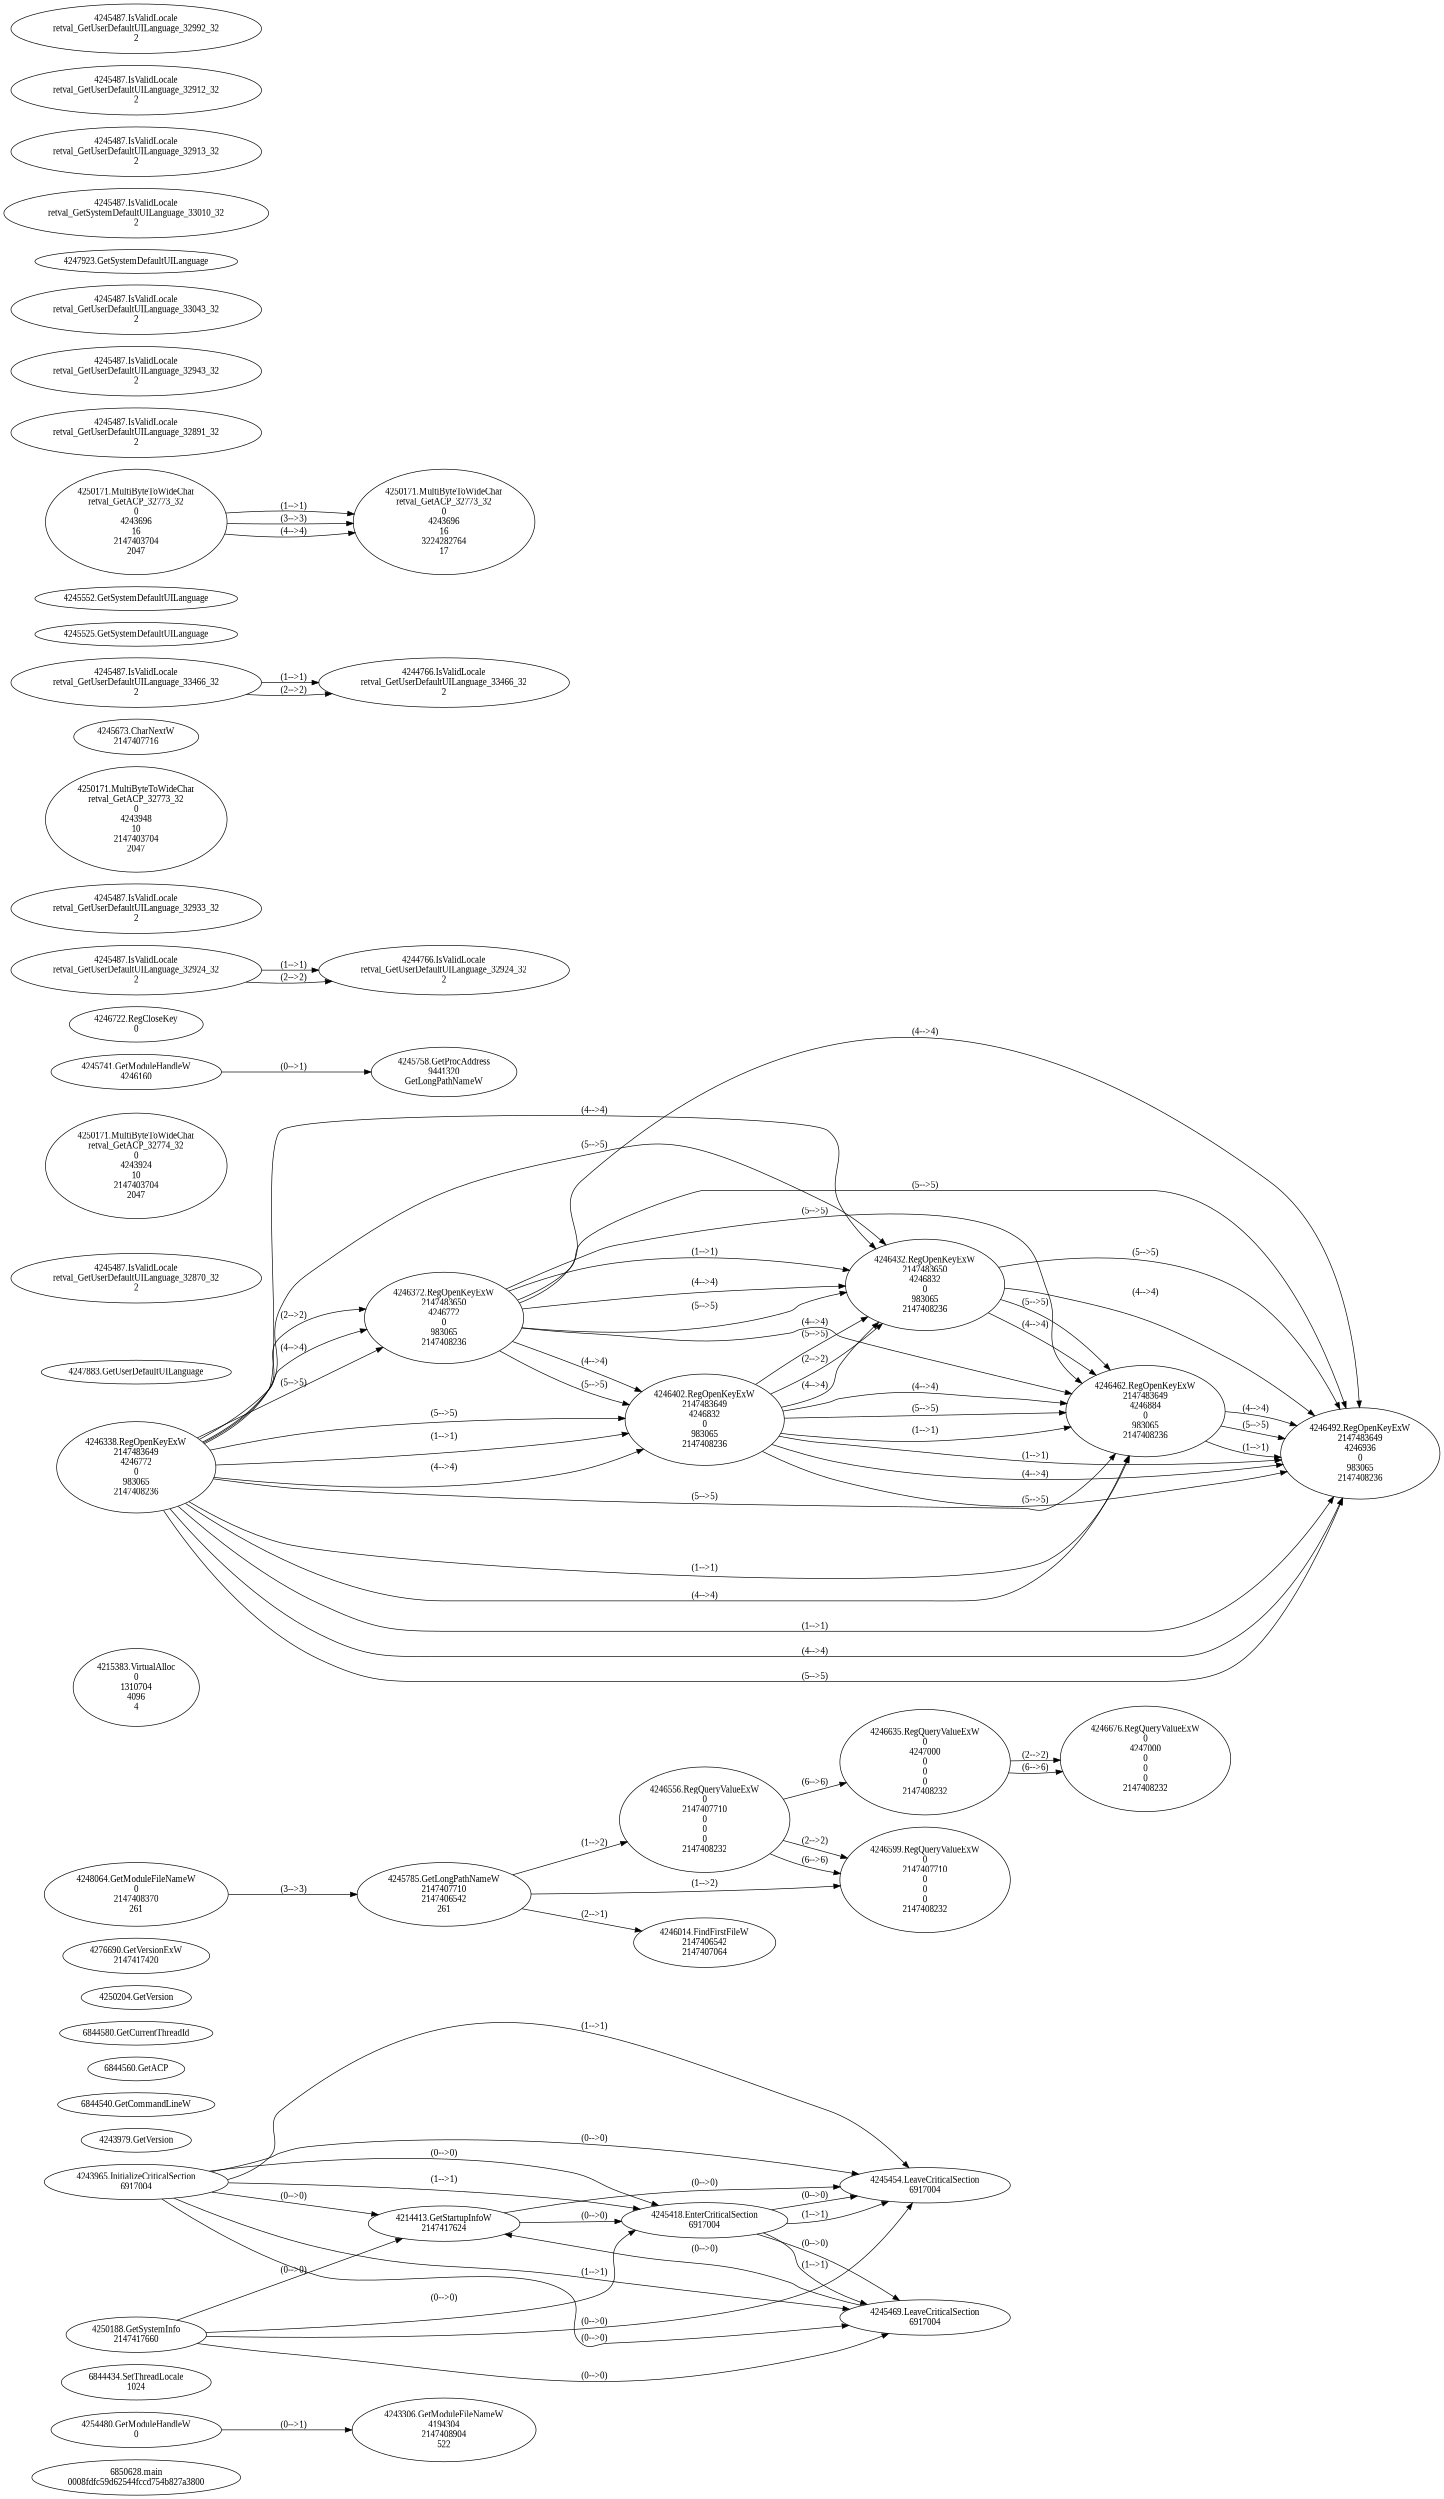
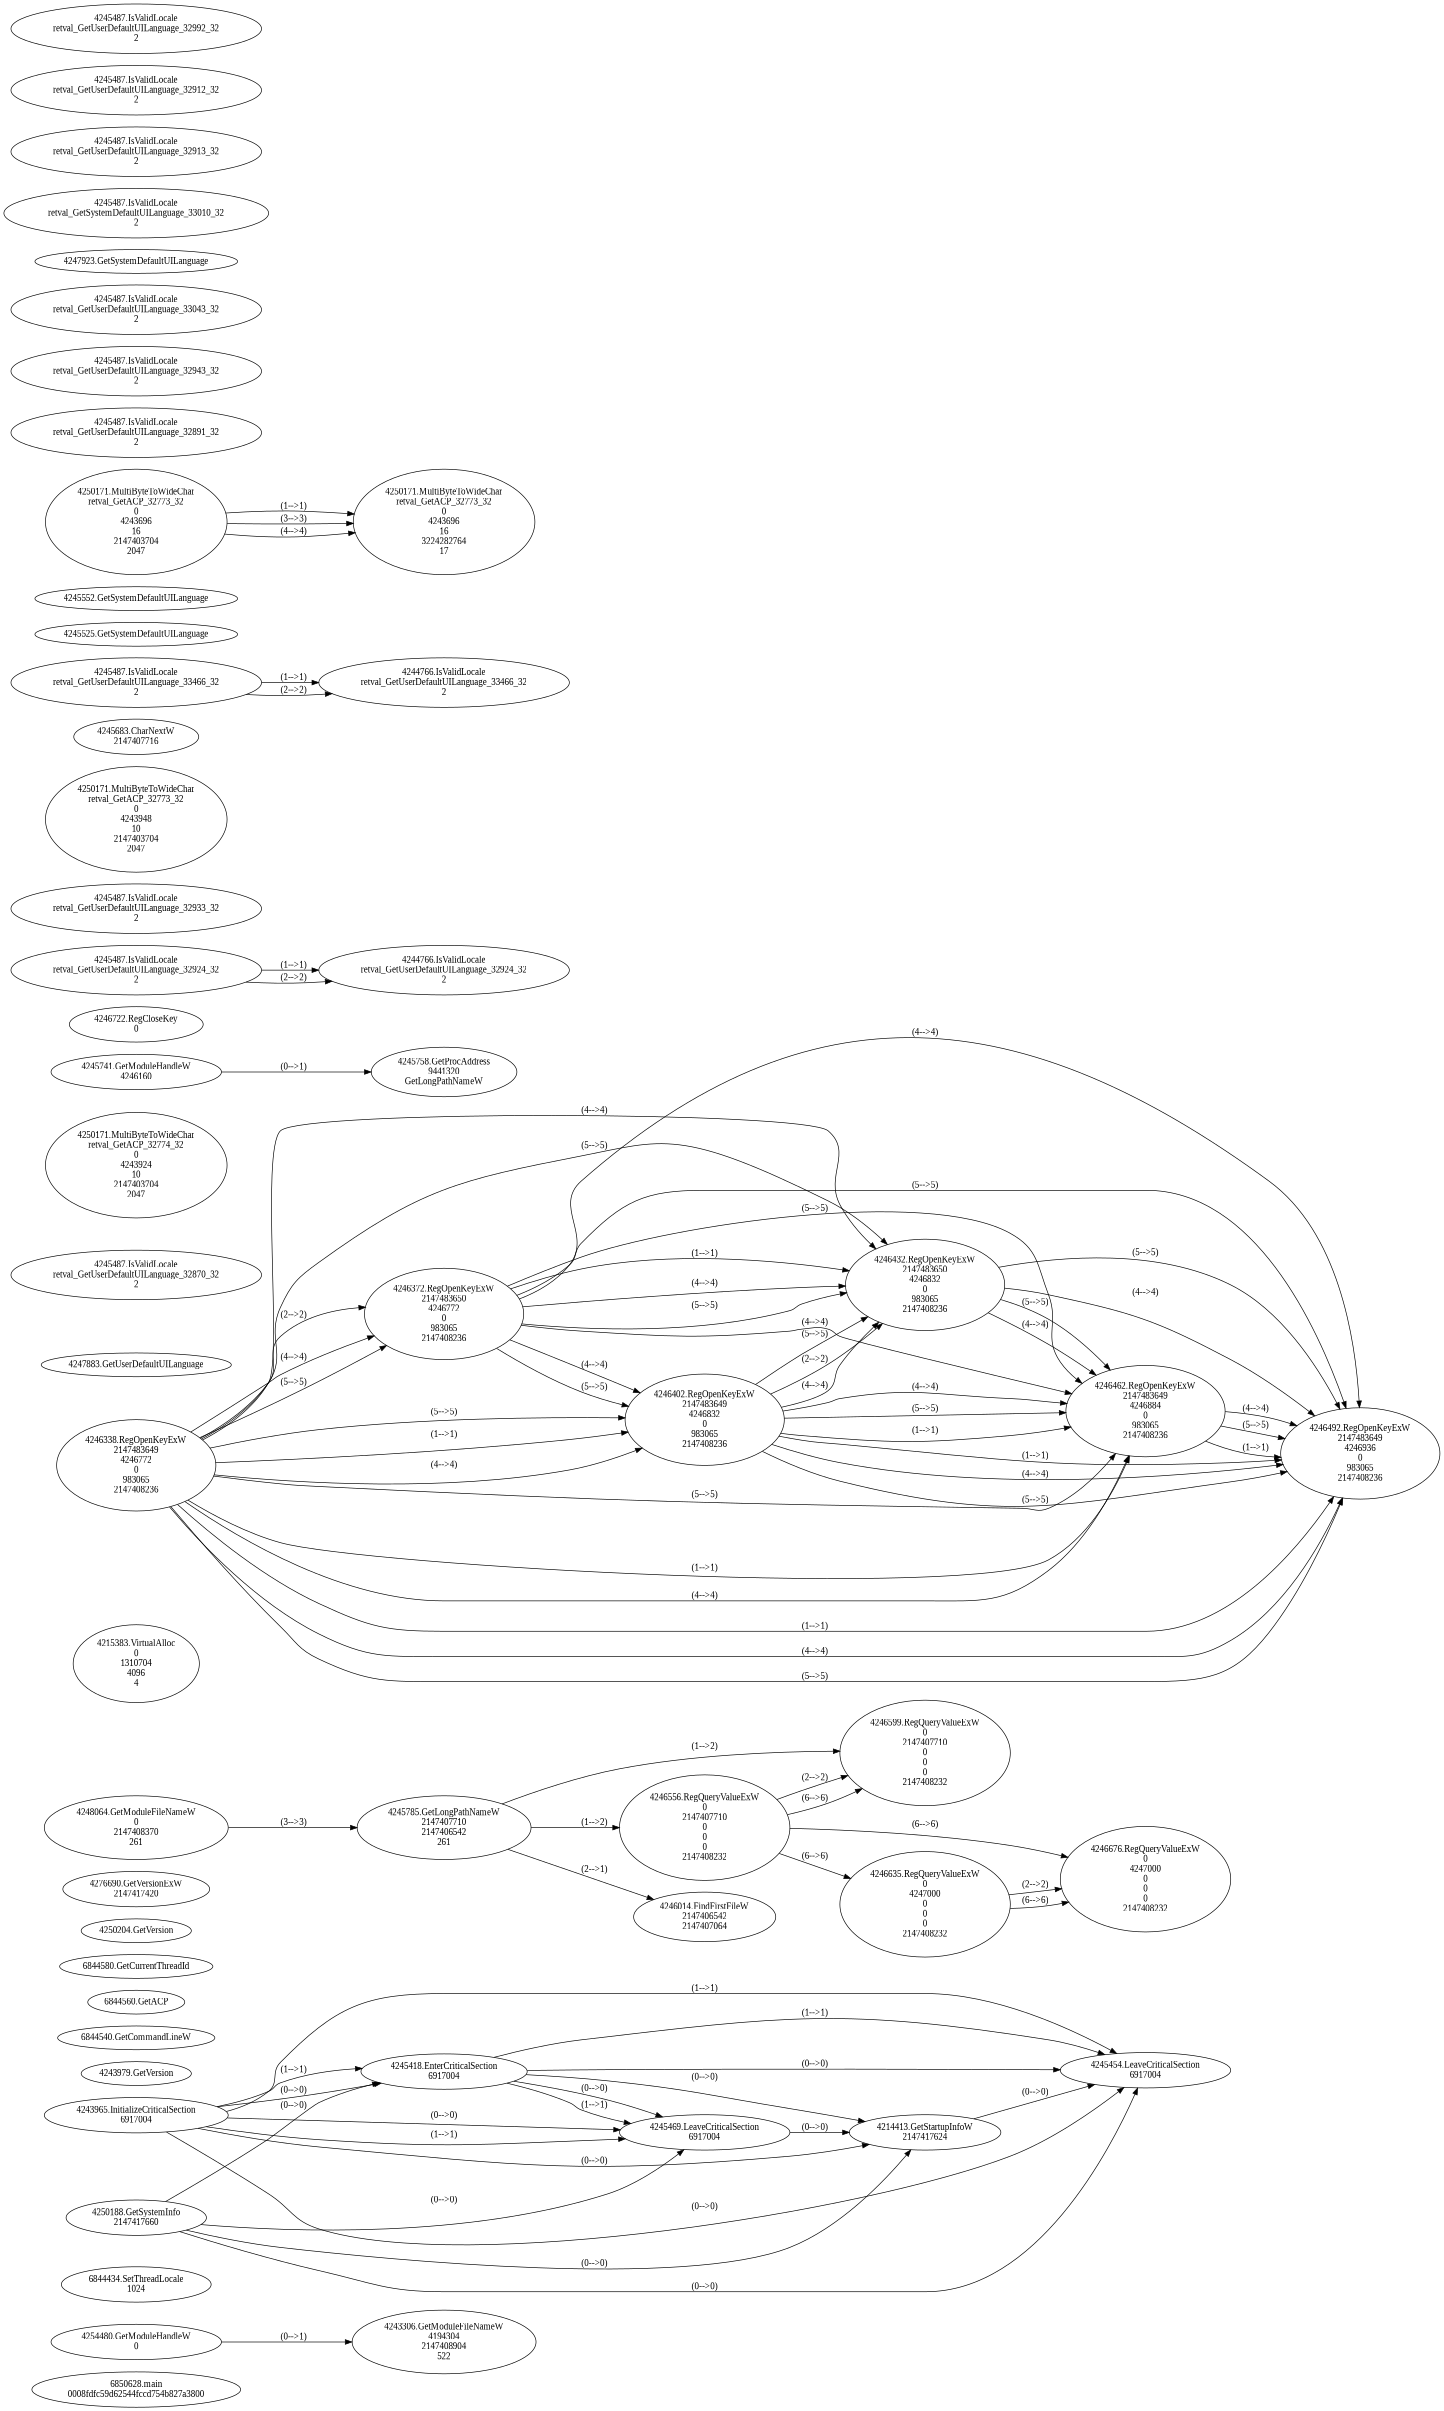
(136, 737) -> (136, 737)
none -> (926, 1836)
(567, 2222) -> (693, 2092)
